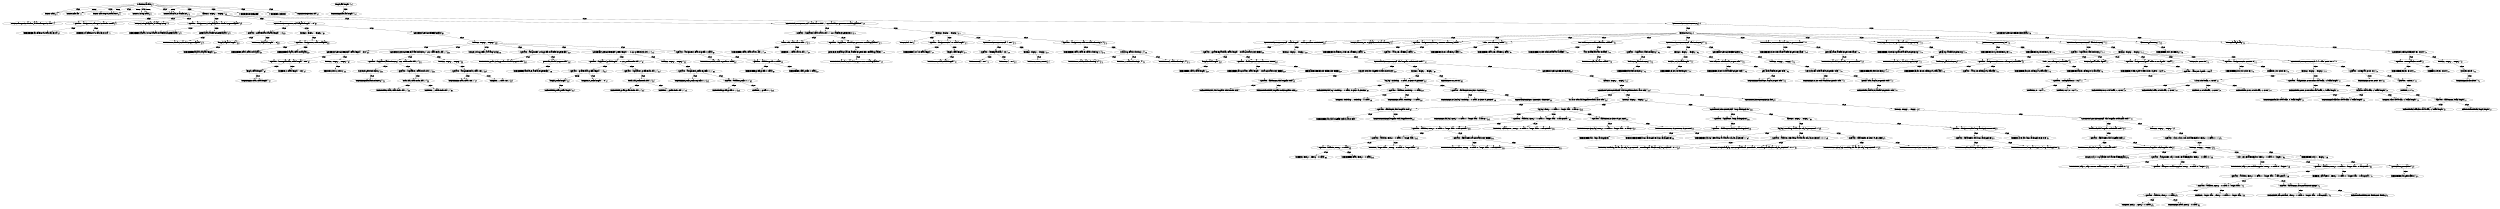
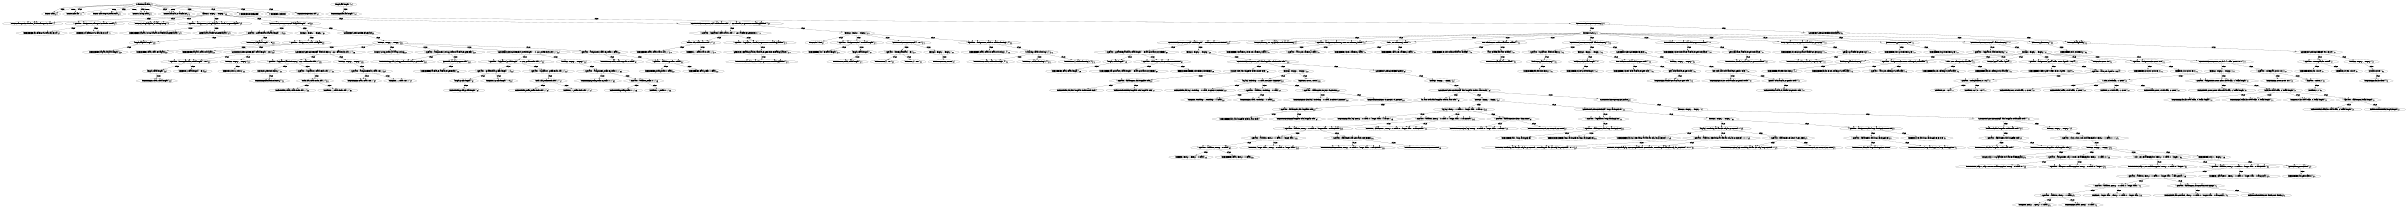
(183, 43) -> none
(577, 76) -> (483, 76)
